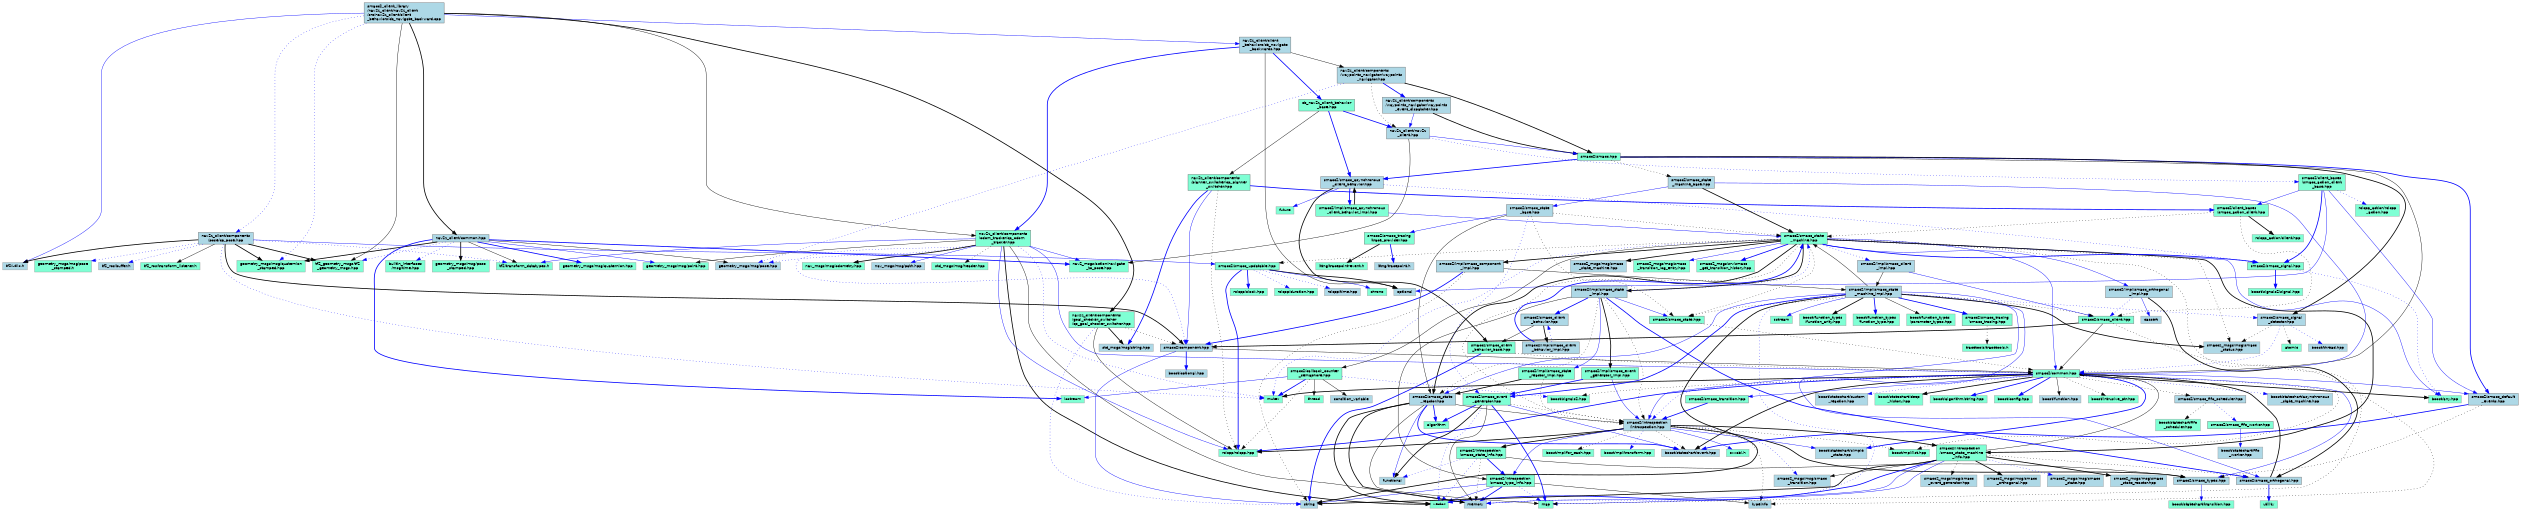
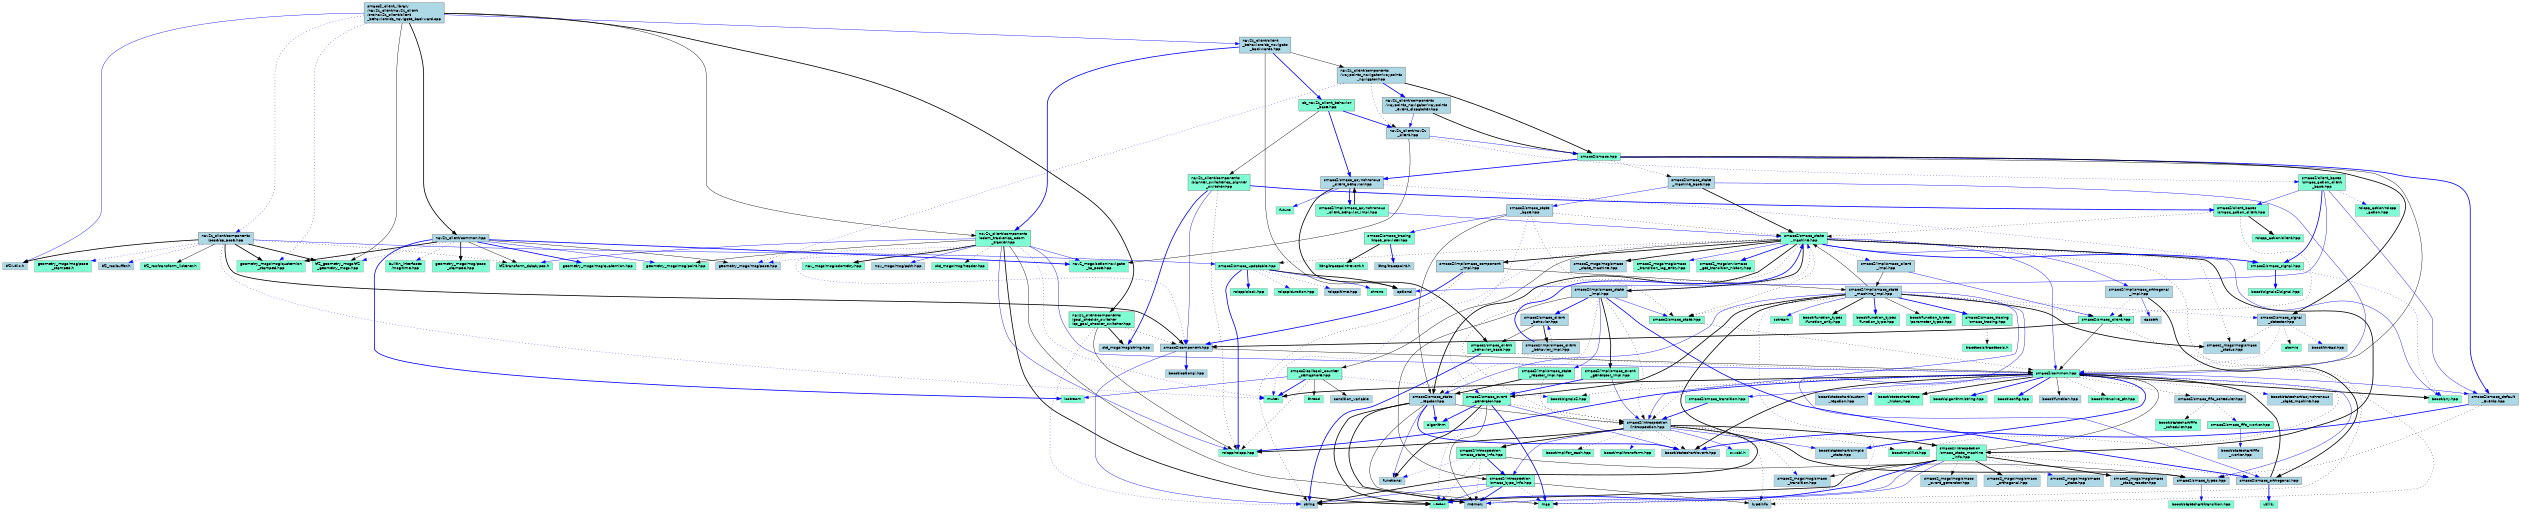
(366, 248) -> (366, 248)
(1685, 356) -> (1685, 356)
(1839, 379) -> (1839, 379)
